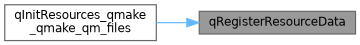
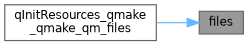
(277, 23) -> (221, 23)
